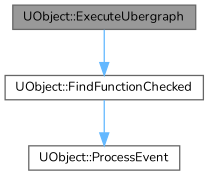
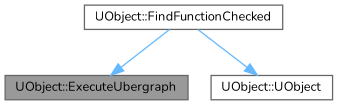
(104, 46) -> (145, 48)
(104, 158) -> (272, 88)
